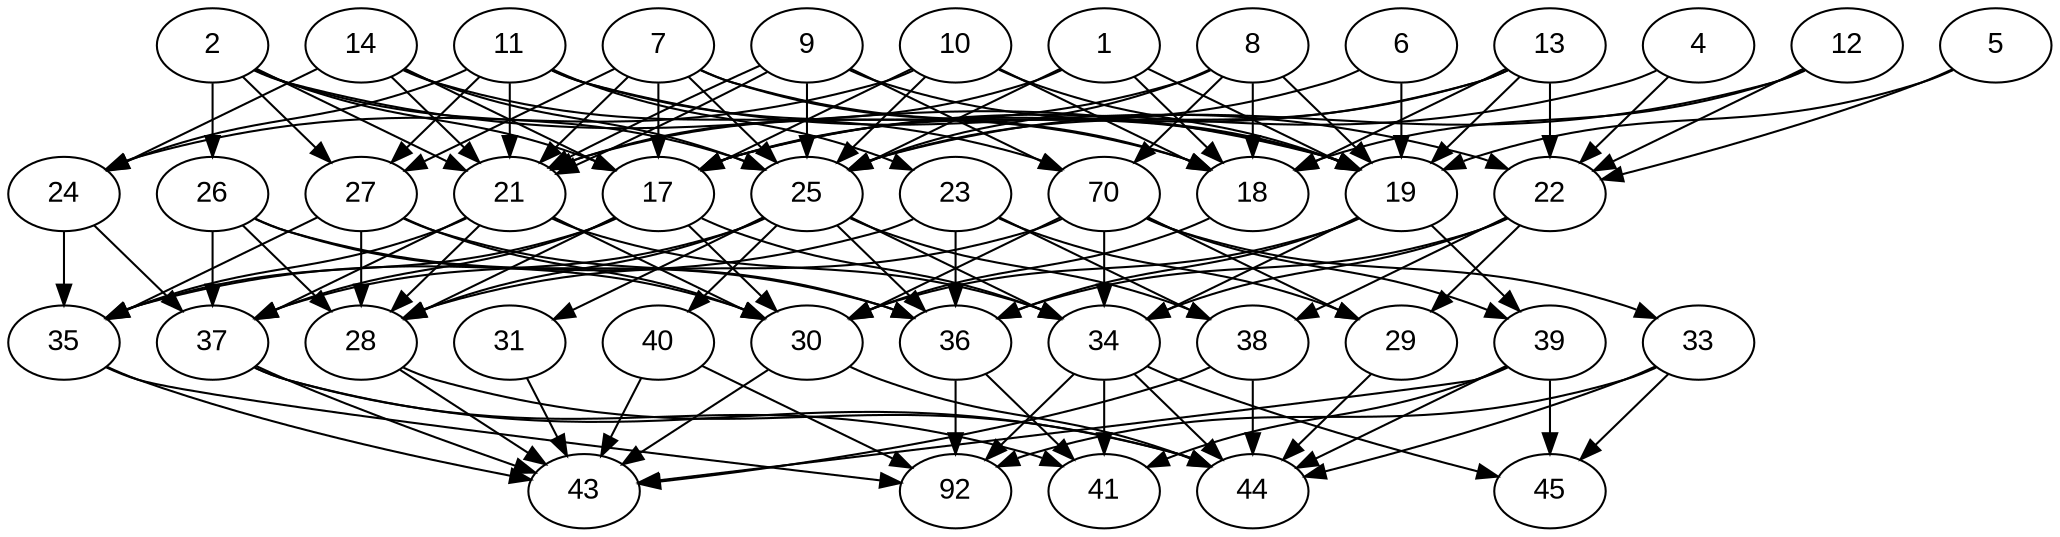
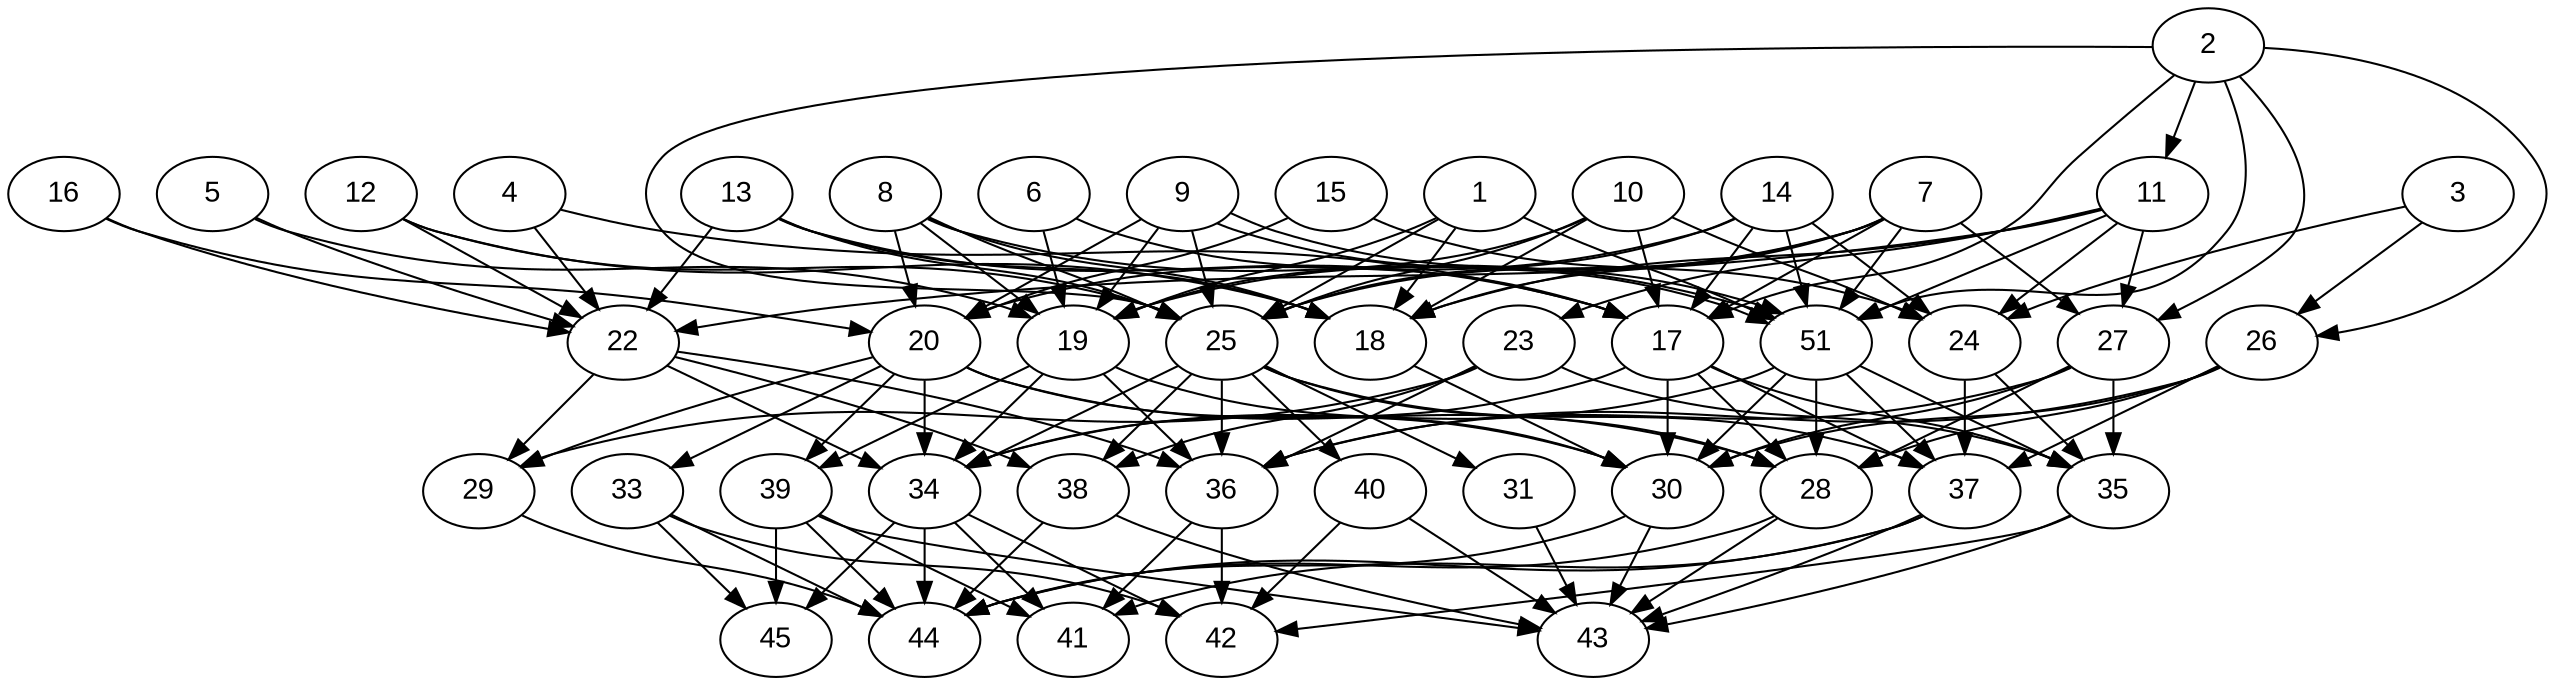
(1500, 96) -> none
(797, 120) -> (2184, 110)
none -> (64, 194)
(510, 194) -> (1816, 343)
(1104, 194) -> (925, 343)
none -> (1331, 194)
none -> (2458, 194)
(956, 491) -> (1222, 640)
